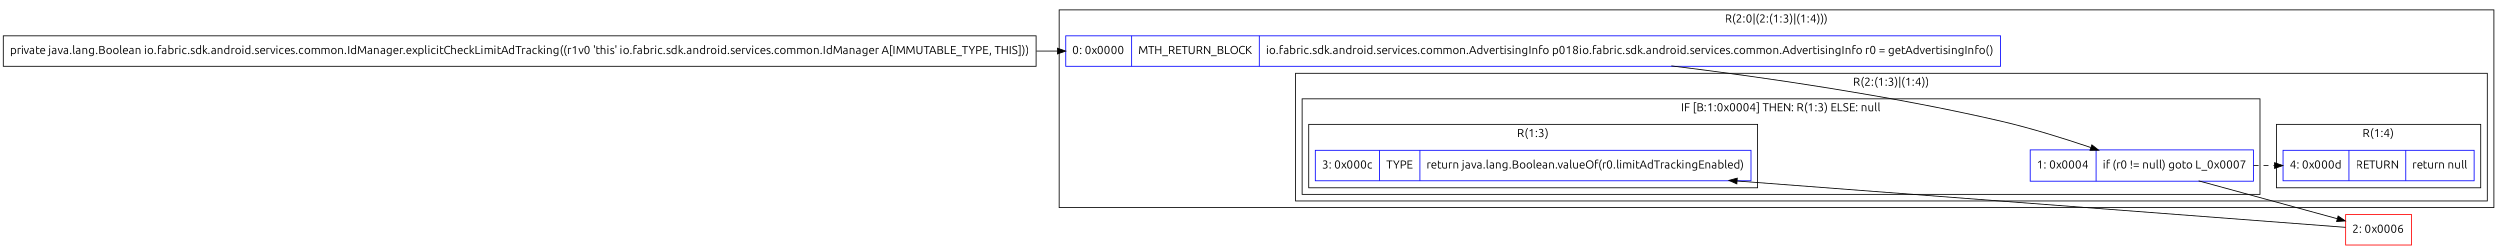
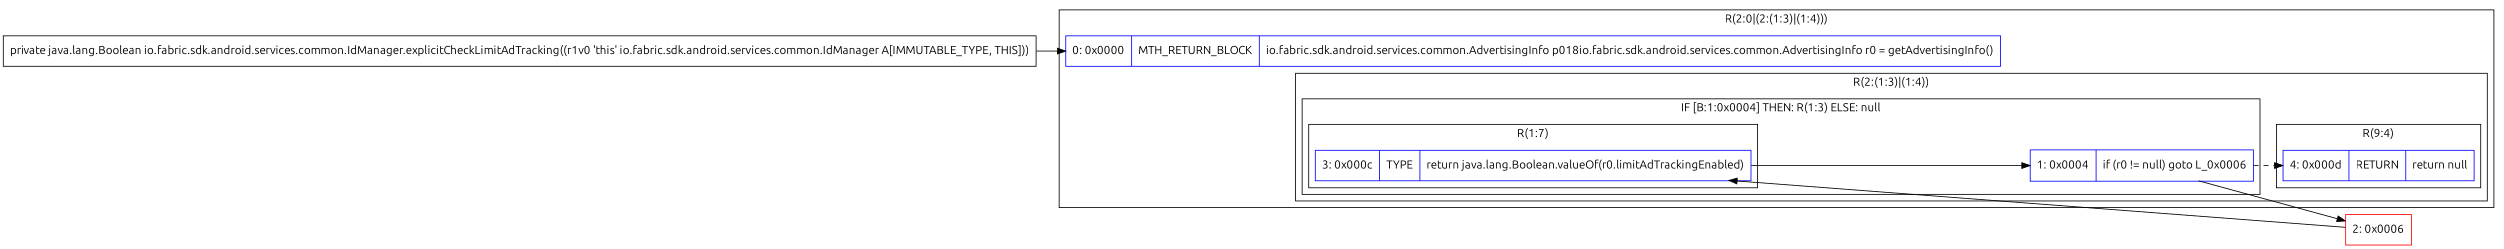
(1862, 94) -> (1886, 166)
(1533, 134) -> (1533, 134)
(2379, 134) -> (2379, 134)
(2175, 165) -> (2175, 165)
